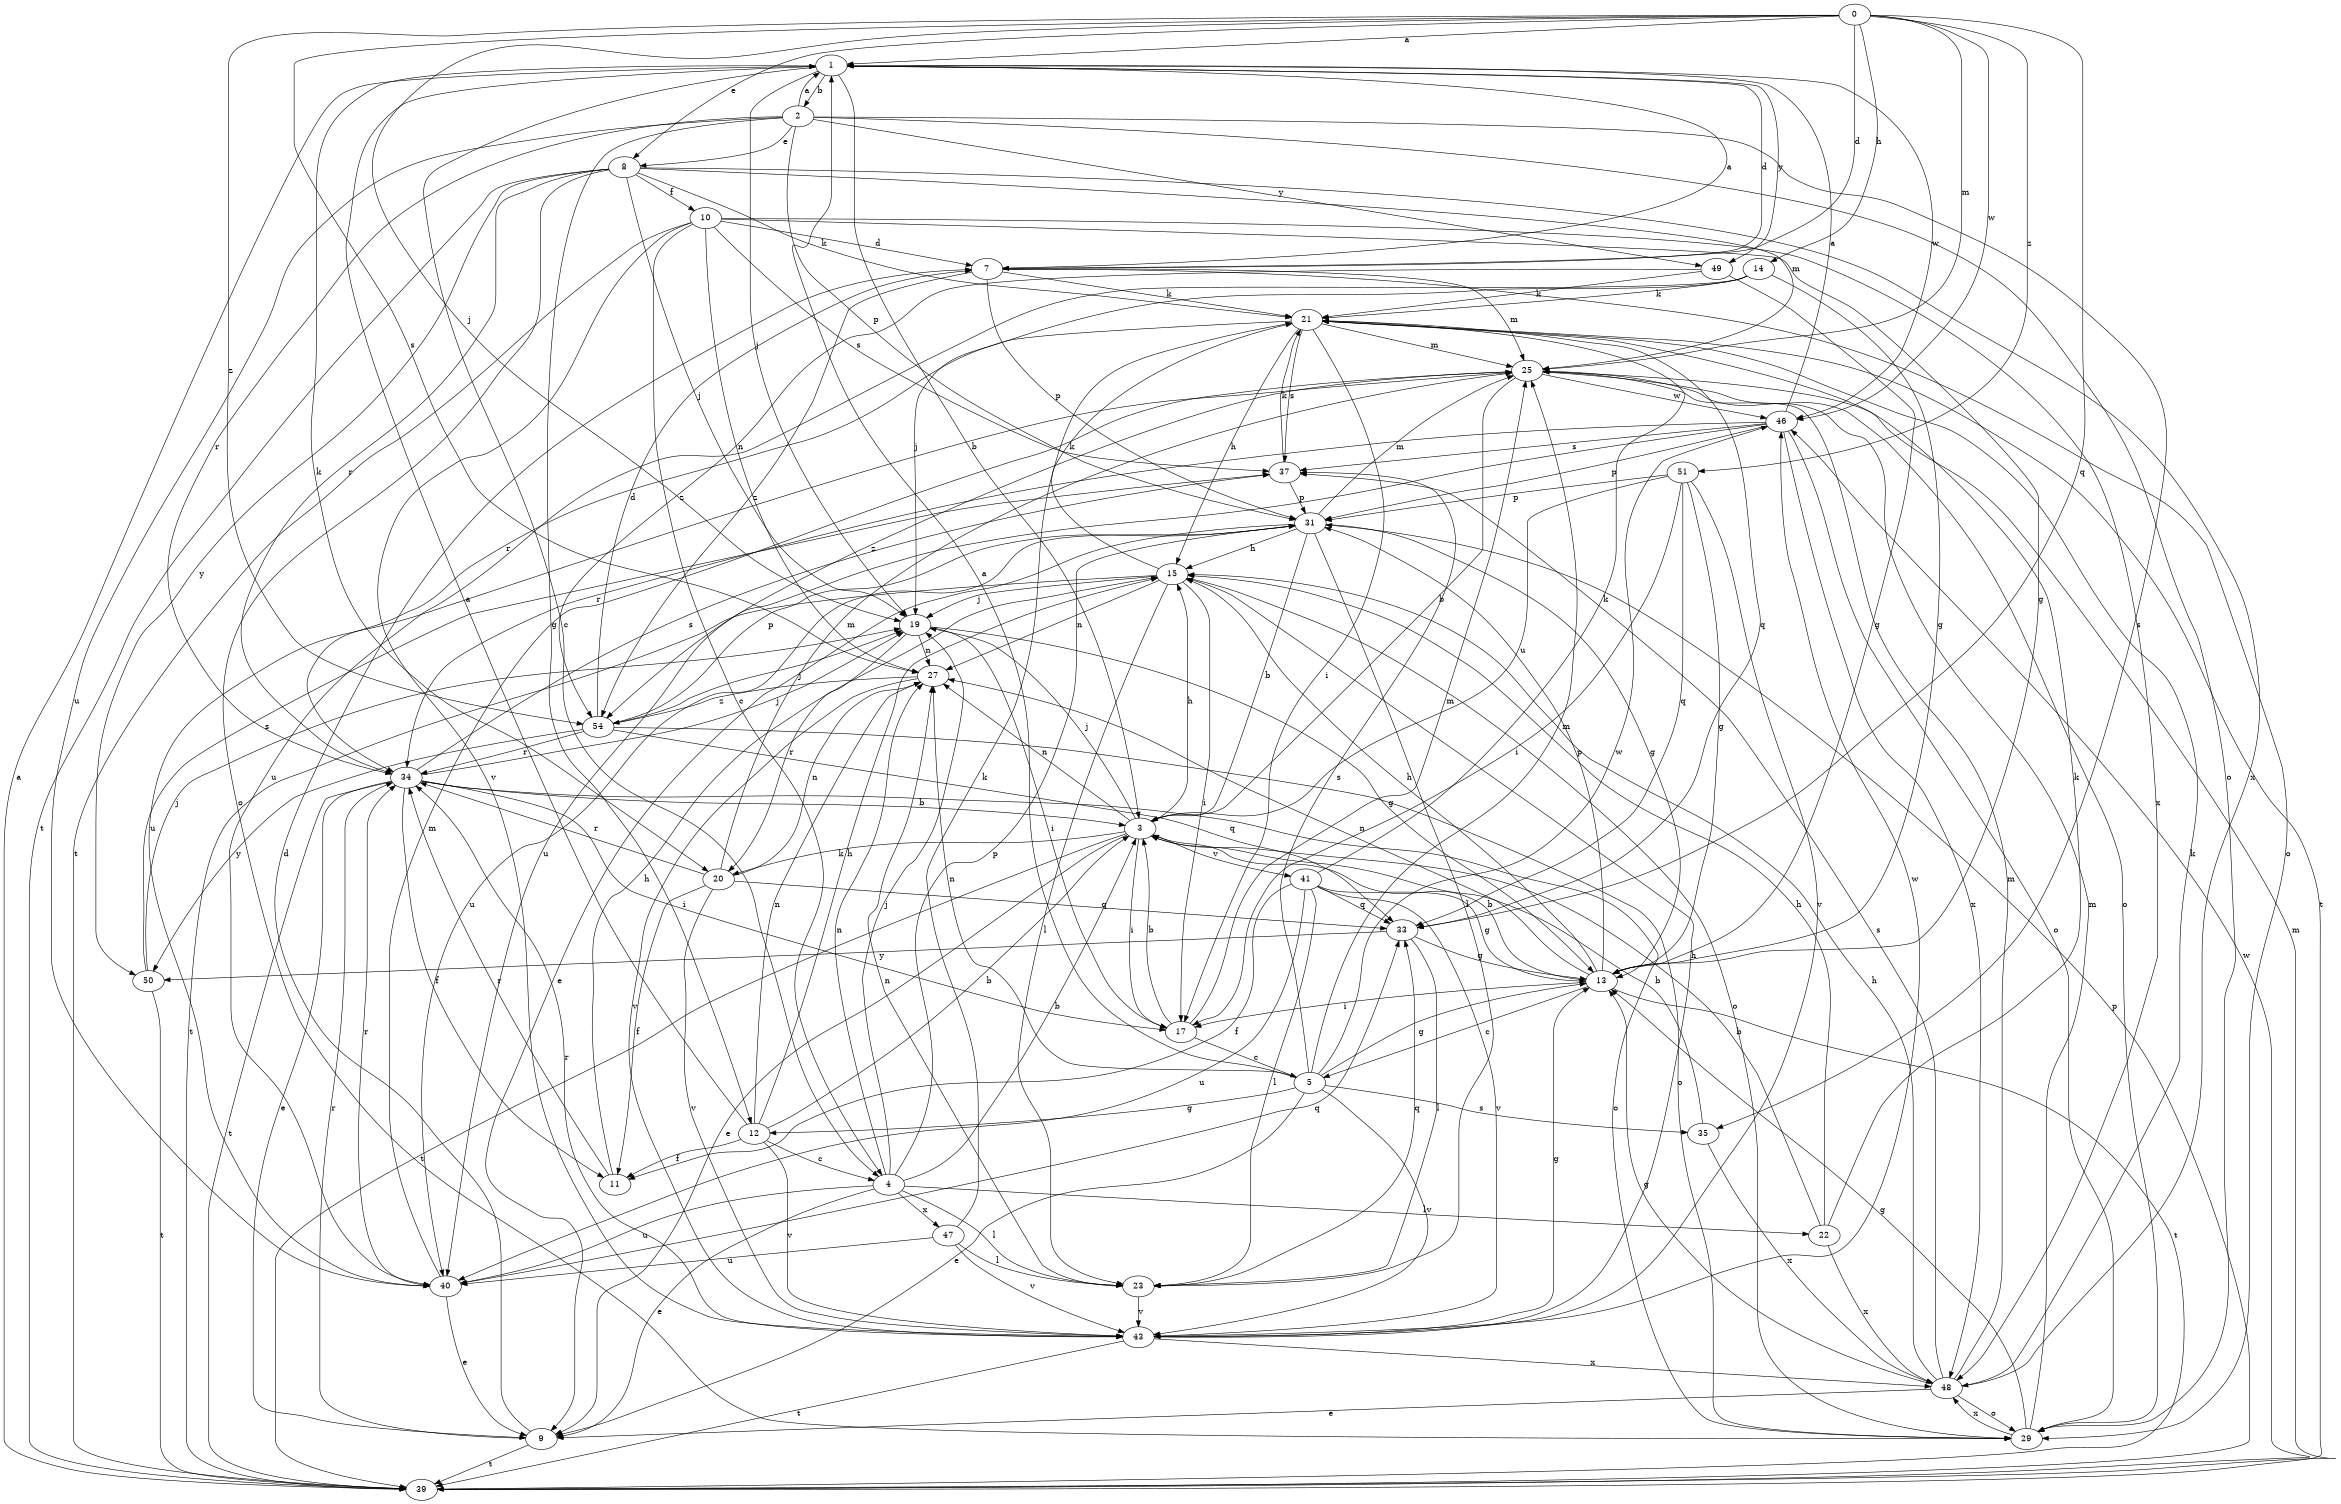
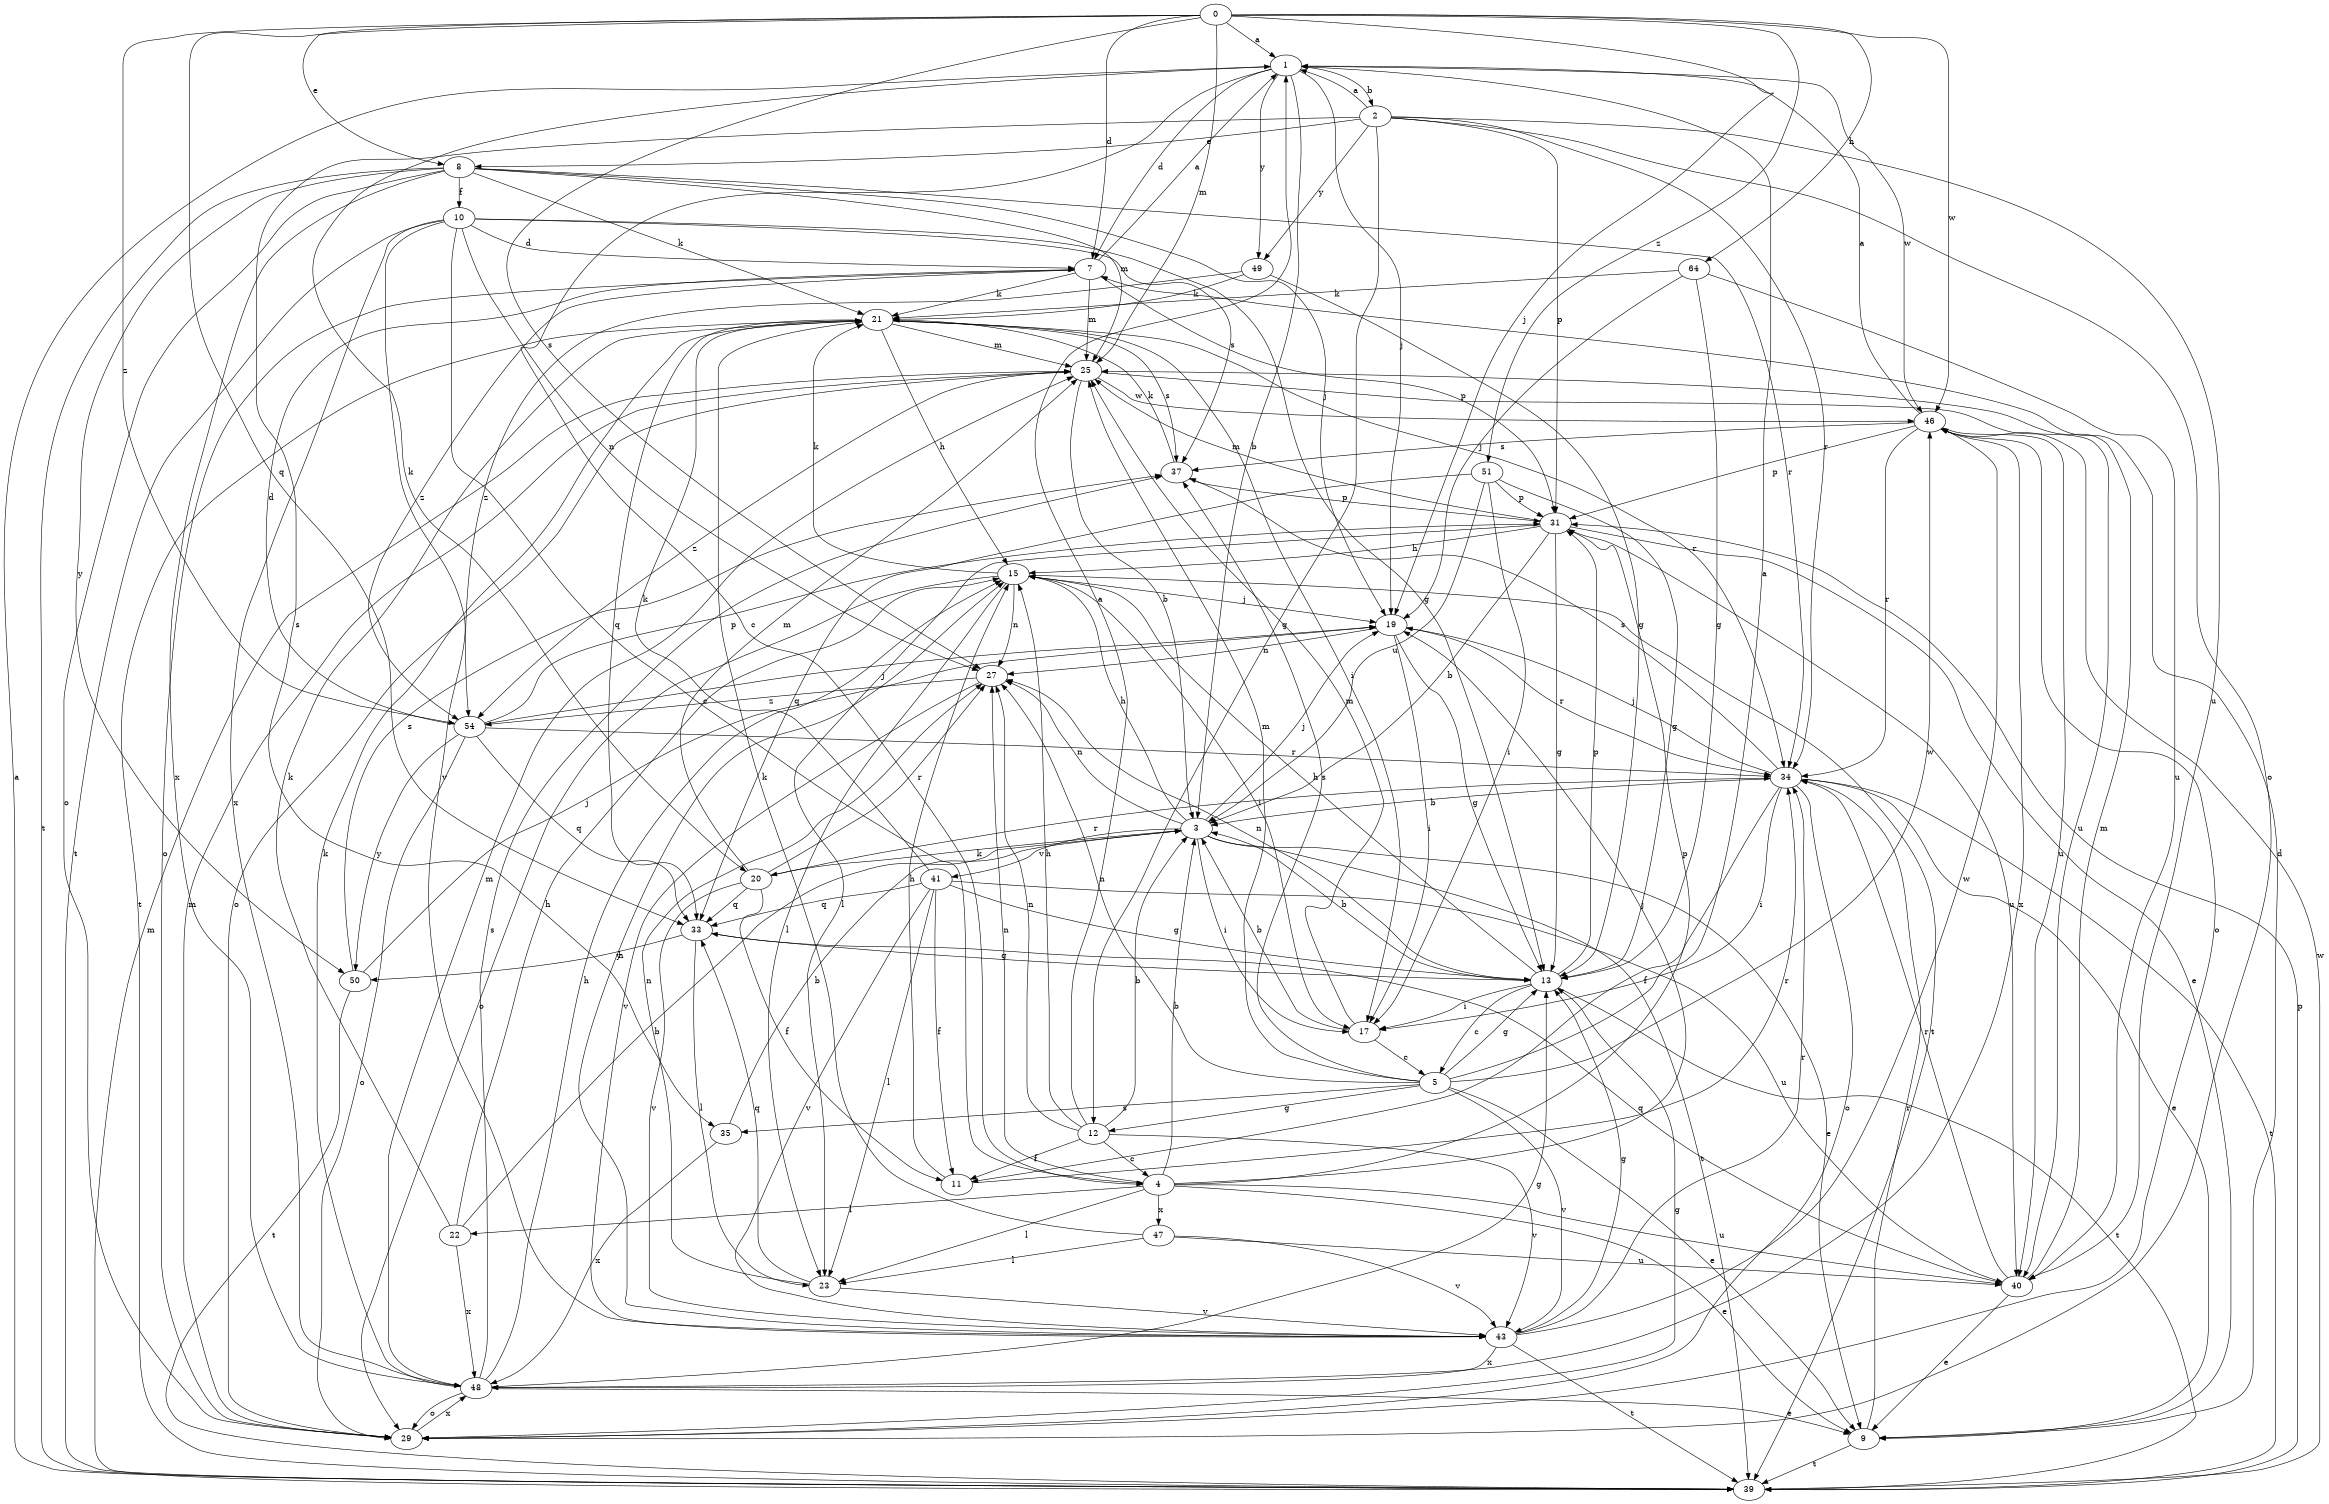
(1759, 269) -> (1694, 269)
(801, 727) -> (1579, 716)
(815, 778) -> (920, 778)
(1751, 1125) -> none
